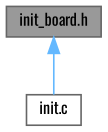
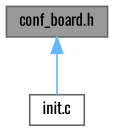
(54, 22) -> (57, 22)
